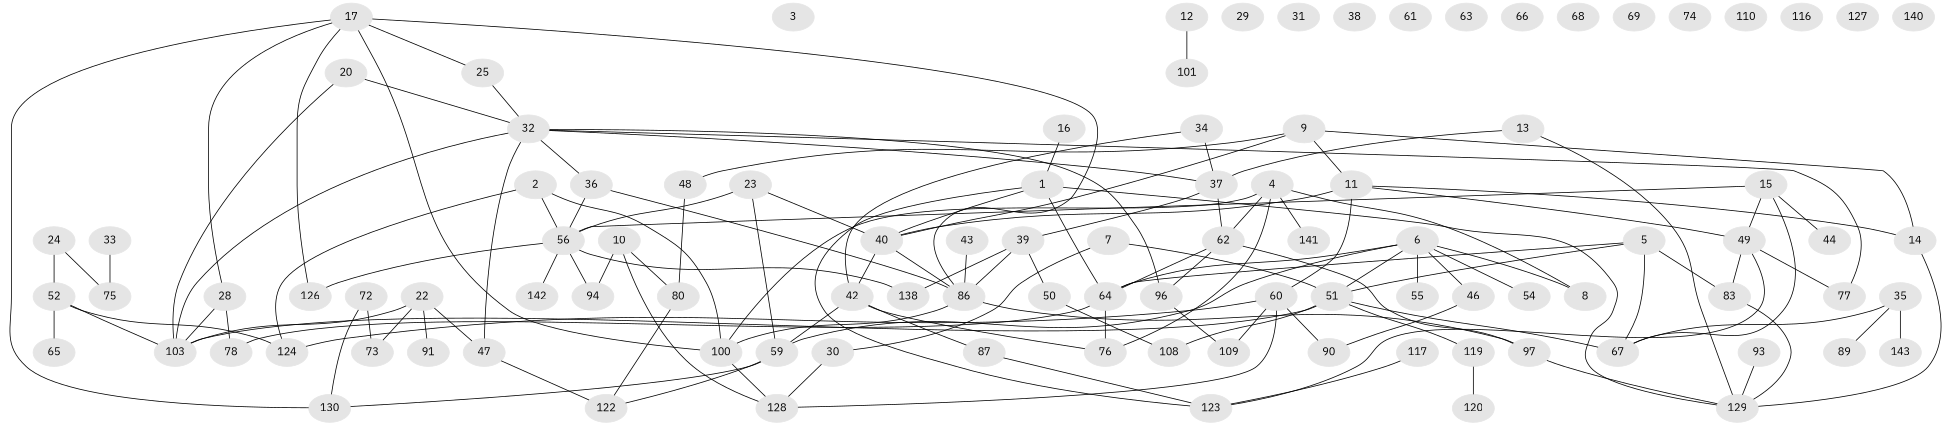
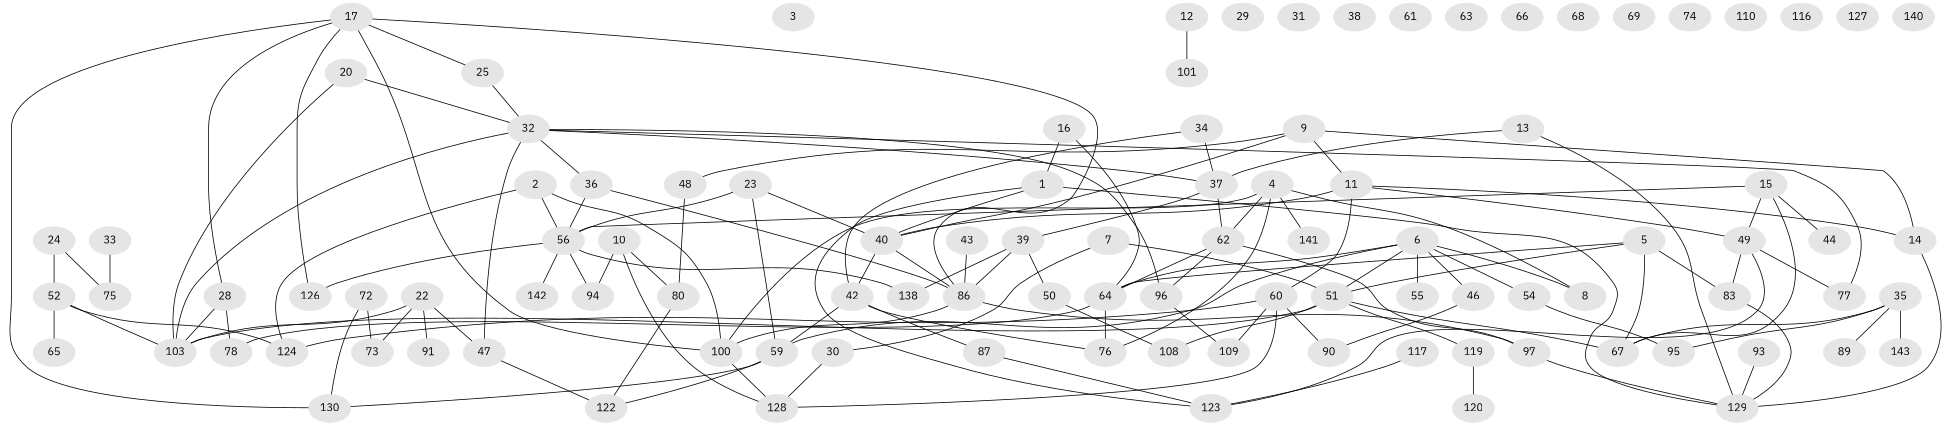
(1073, 241) -> (1124, 200)
none -> (1674, 352)
